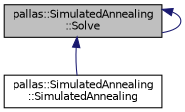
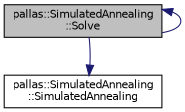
(76, 62) -> (90, 51)
